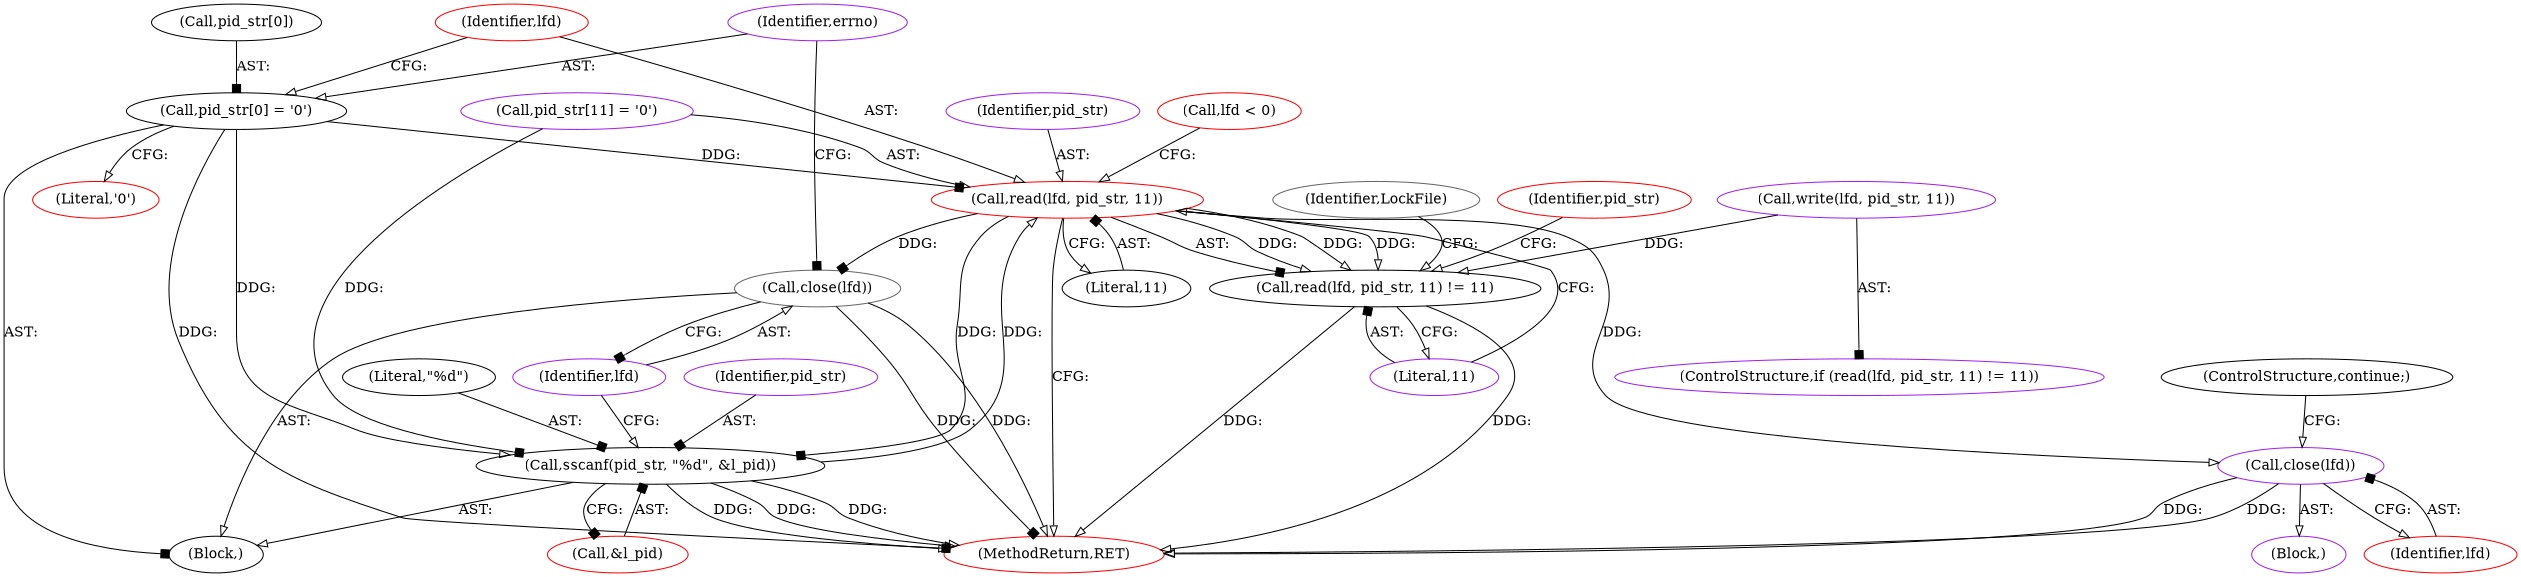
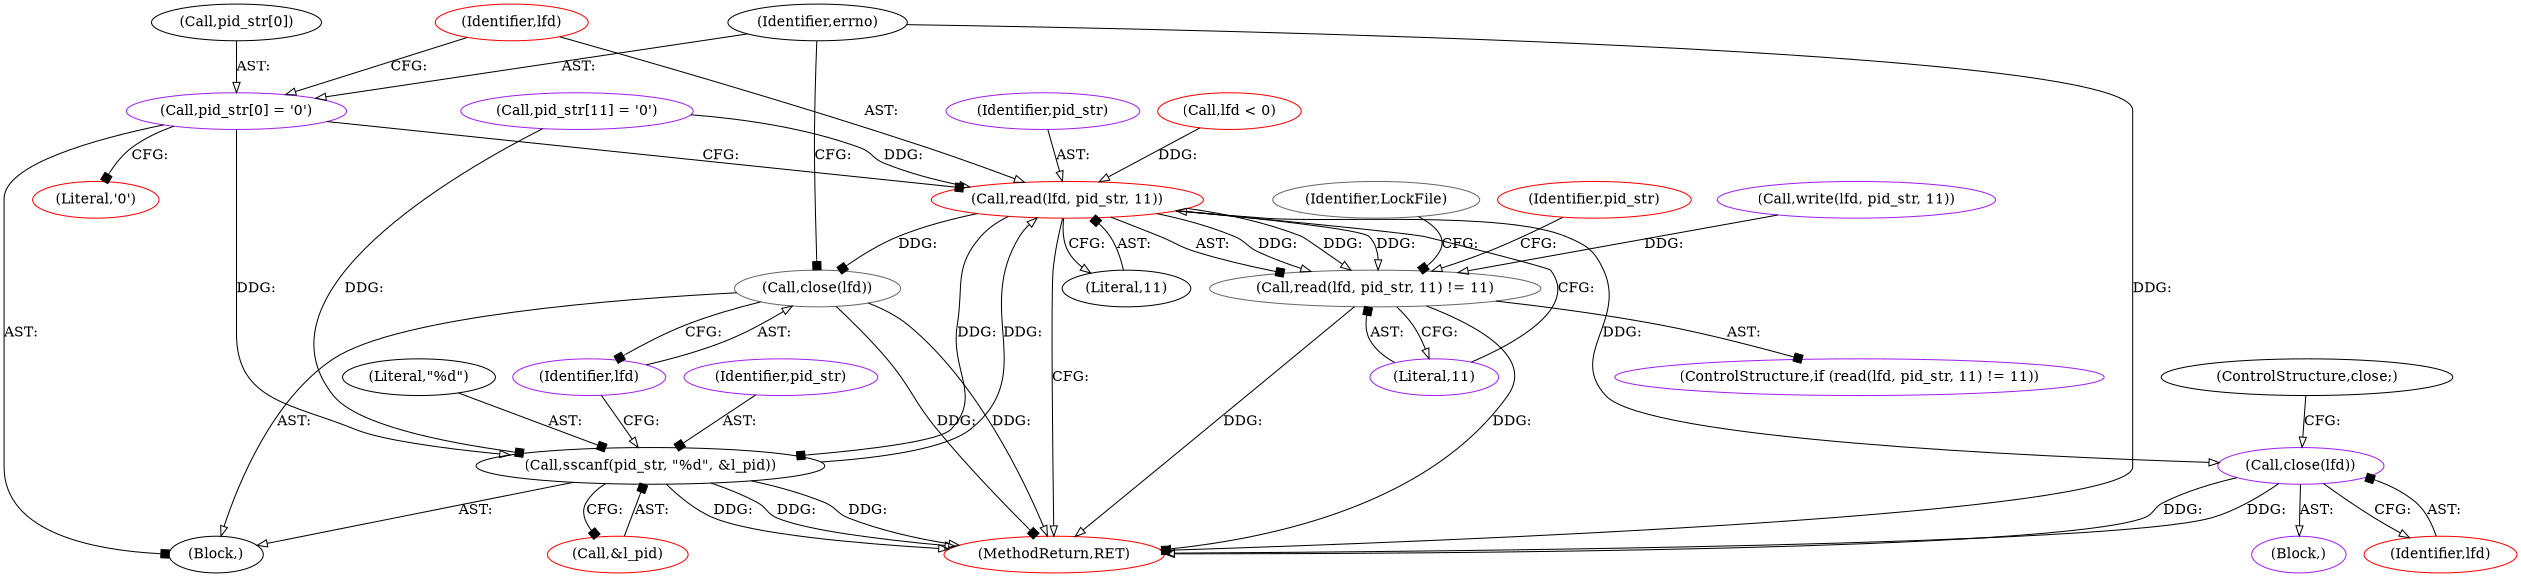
(818, 22) -> (818, 22)
(237, 62) -> (237, 62)
(237, 111) -> (237, 111)
(137, 144) -> (137, 144)
(723, 155) -> (723, 155)
(906, 155) -> (906, 155)
(1180, 155) -> (1180, 155)
(1439, 233) -> (1439, 233)
(1858, 283) -> (1645, 322)
(1375, 289) -> (1375, 289)
(2307, 377) -> (2307, 377)
(385, 512) -> (2133, 156)
